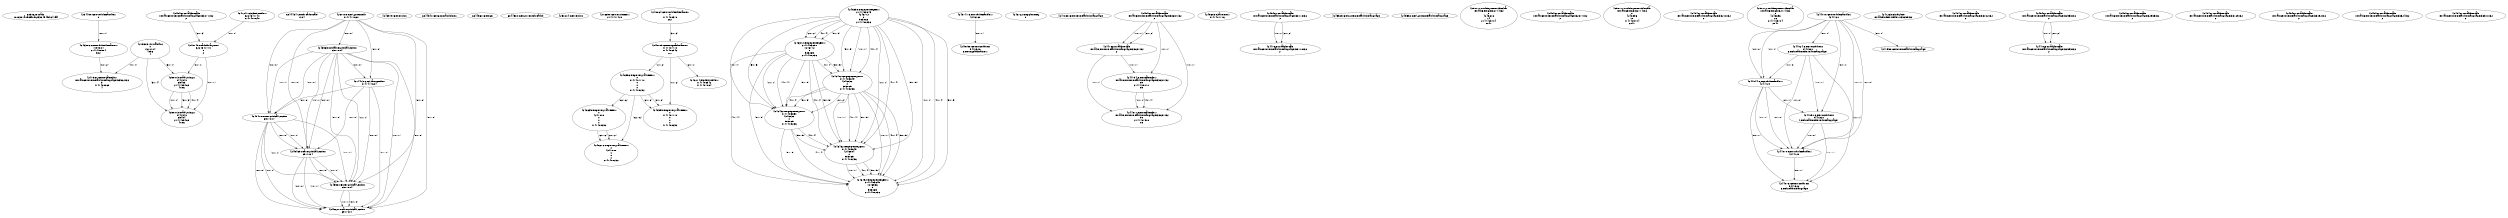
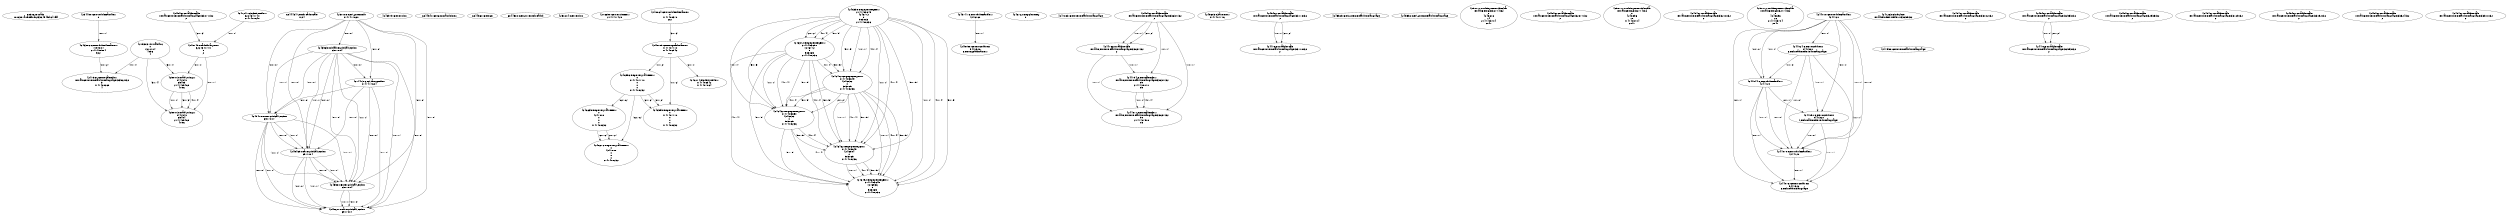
(1870, 32) -> (1734, 74)
